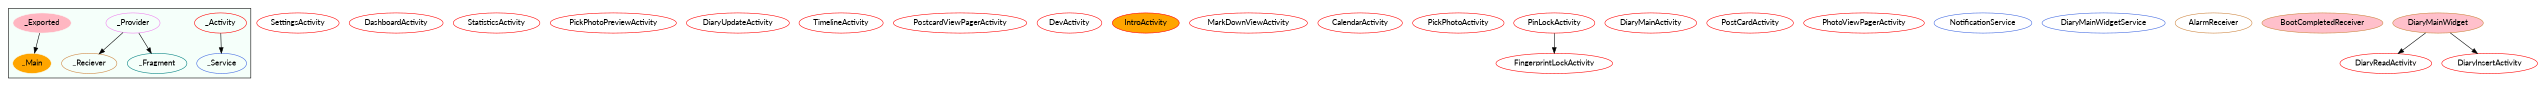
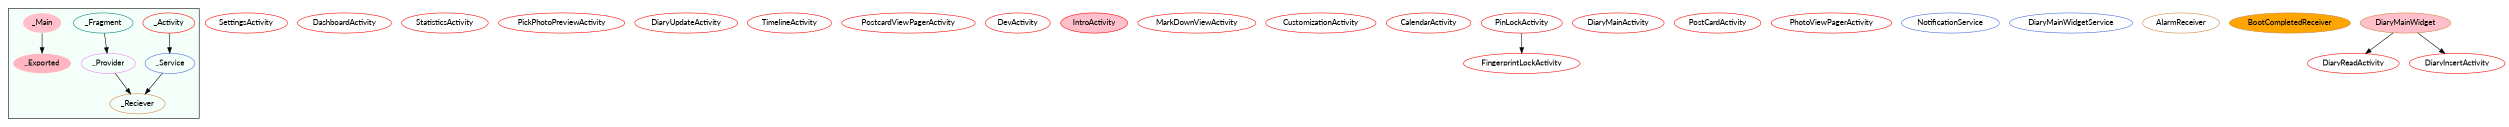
(1146, 23) -> (1094, 23)
none -> (1321, 23)
(1458, 23) -> none
(2322, 23) -> (2290, 23)
(38, 40) -> (42, 40)
(144, 41) -> (105, 40)
(32, 63) -> (42, 23)
none -> (156, 81)
